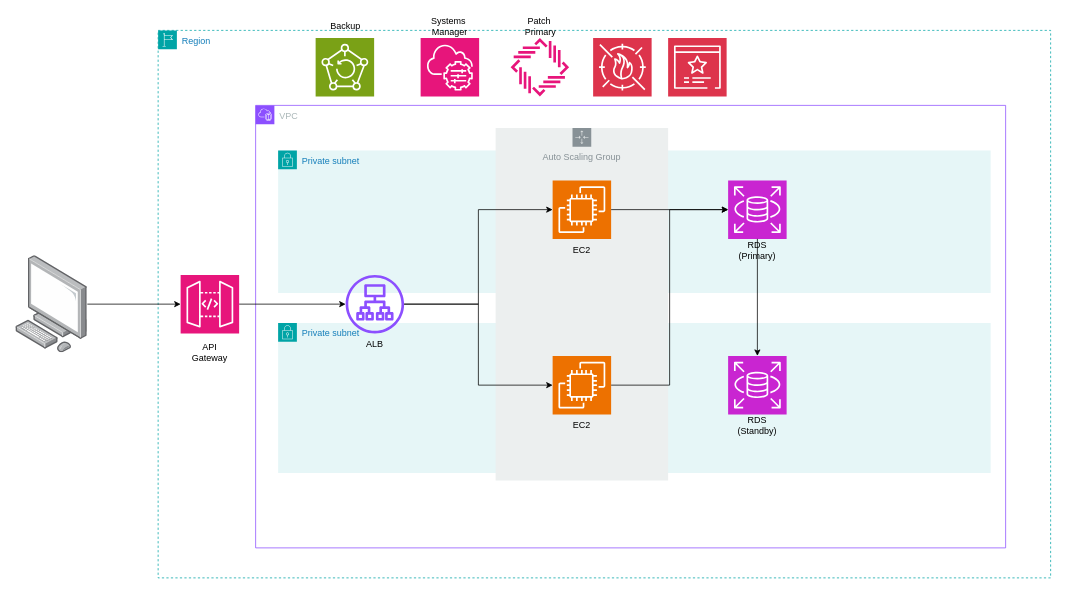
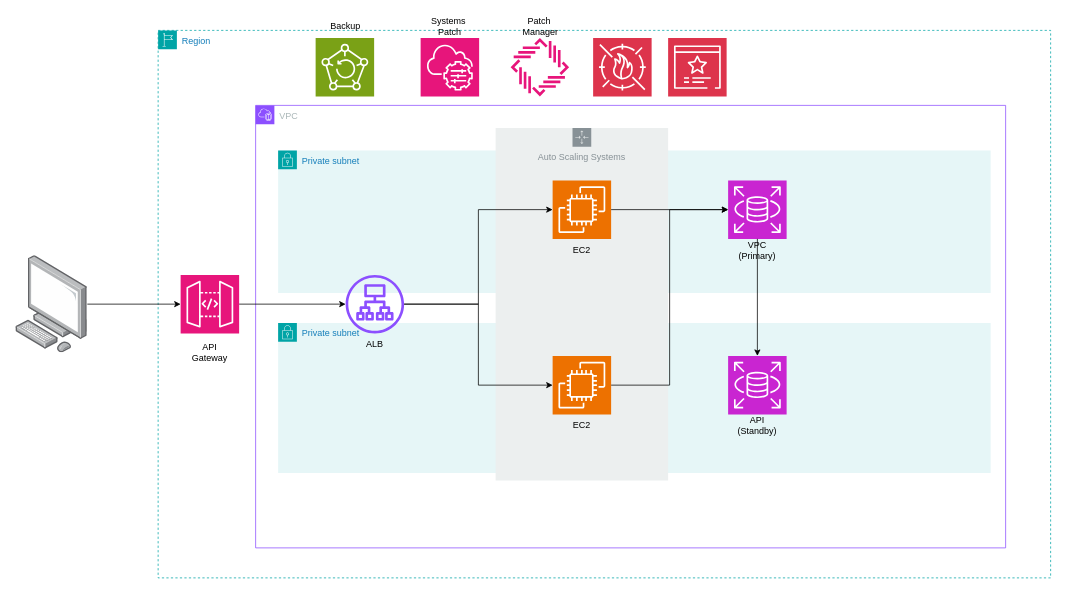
(450, 27) -> (450, 27)
(540, 27) -> (540, 27)
(582, 157) -> (582, 157)
(757, 250) -> (757, 250)
(757, 426) -> (757, 426)
